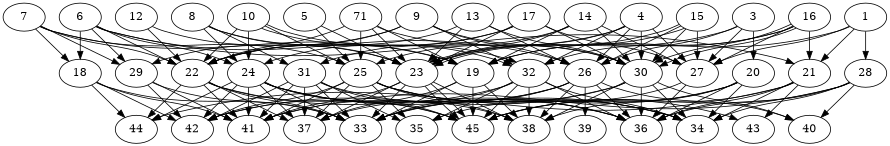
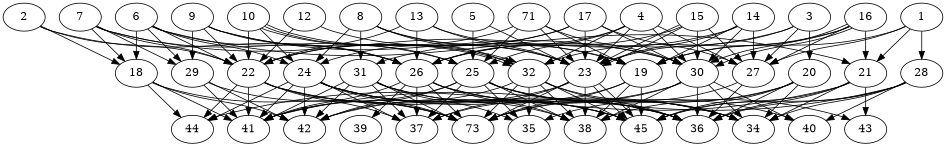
none -> (24, 17)
none -> (441, 45)
(361, 129) -> (473, 129)
